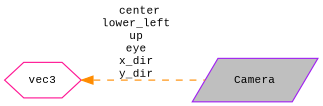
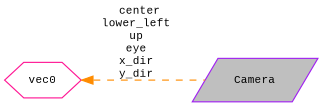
(43, 80) -> (43, 80)
